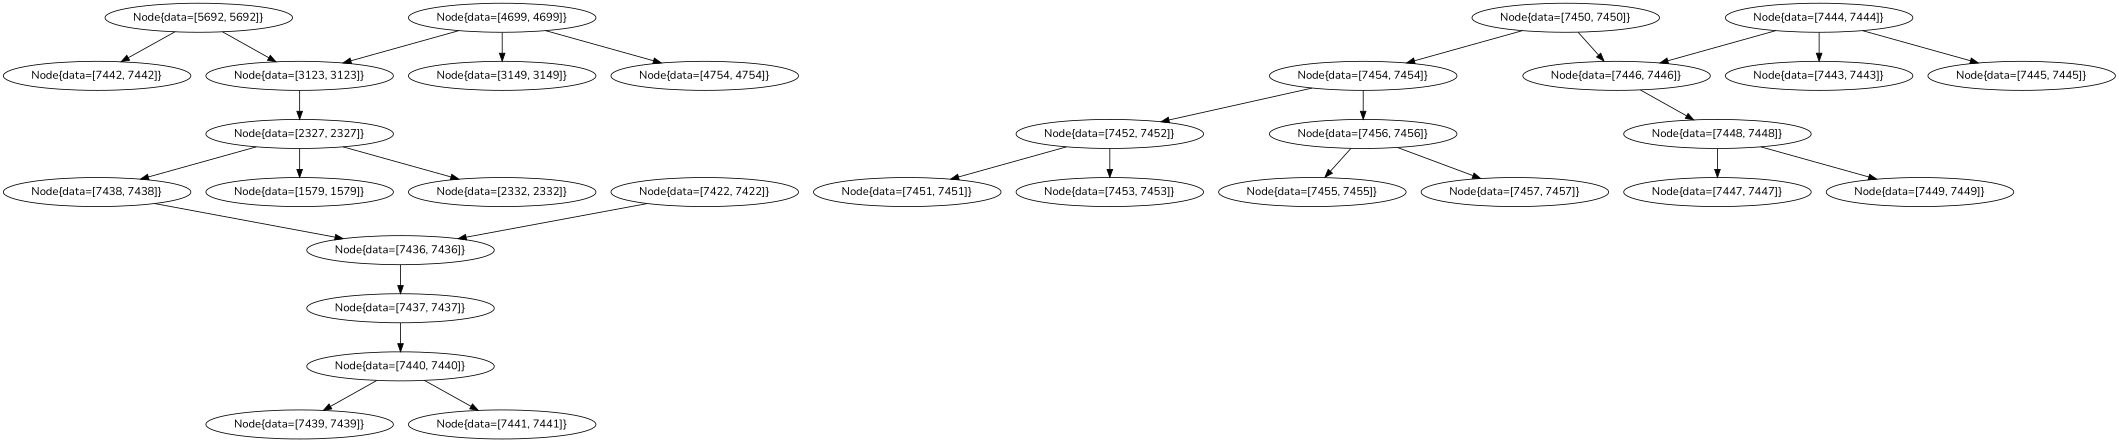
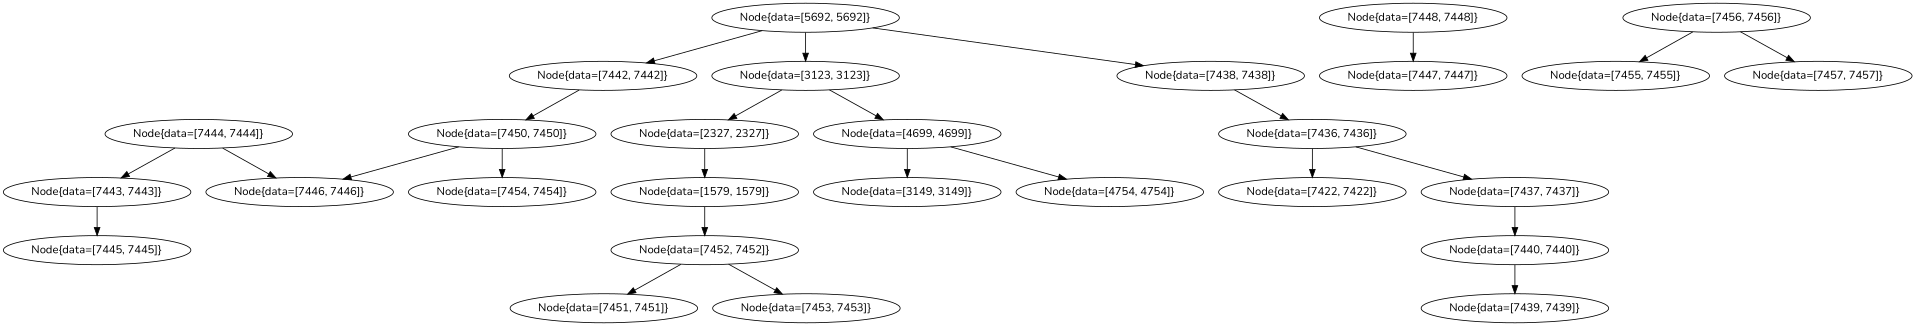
(405, 46) -> (853, 103)
(1917, 46) -> (97, 217)
(1363, 101) -> none
none -> (556, 103)
(1664, 103) -> none
(1240, 104) -> (705, 217)
(202, 162) -> (1004, 46)
(502, 192) -> none
(1920, 192) -> none
(557, 220) -> (1312, 159)
(502, 424) -> none
